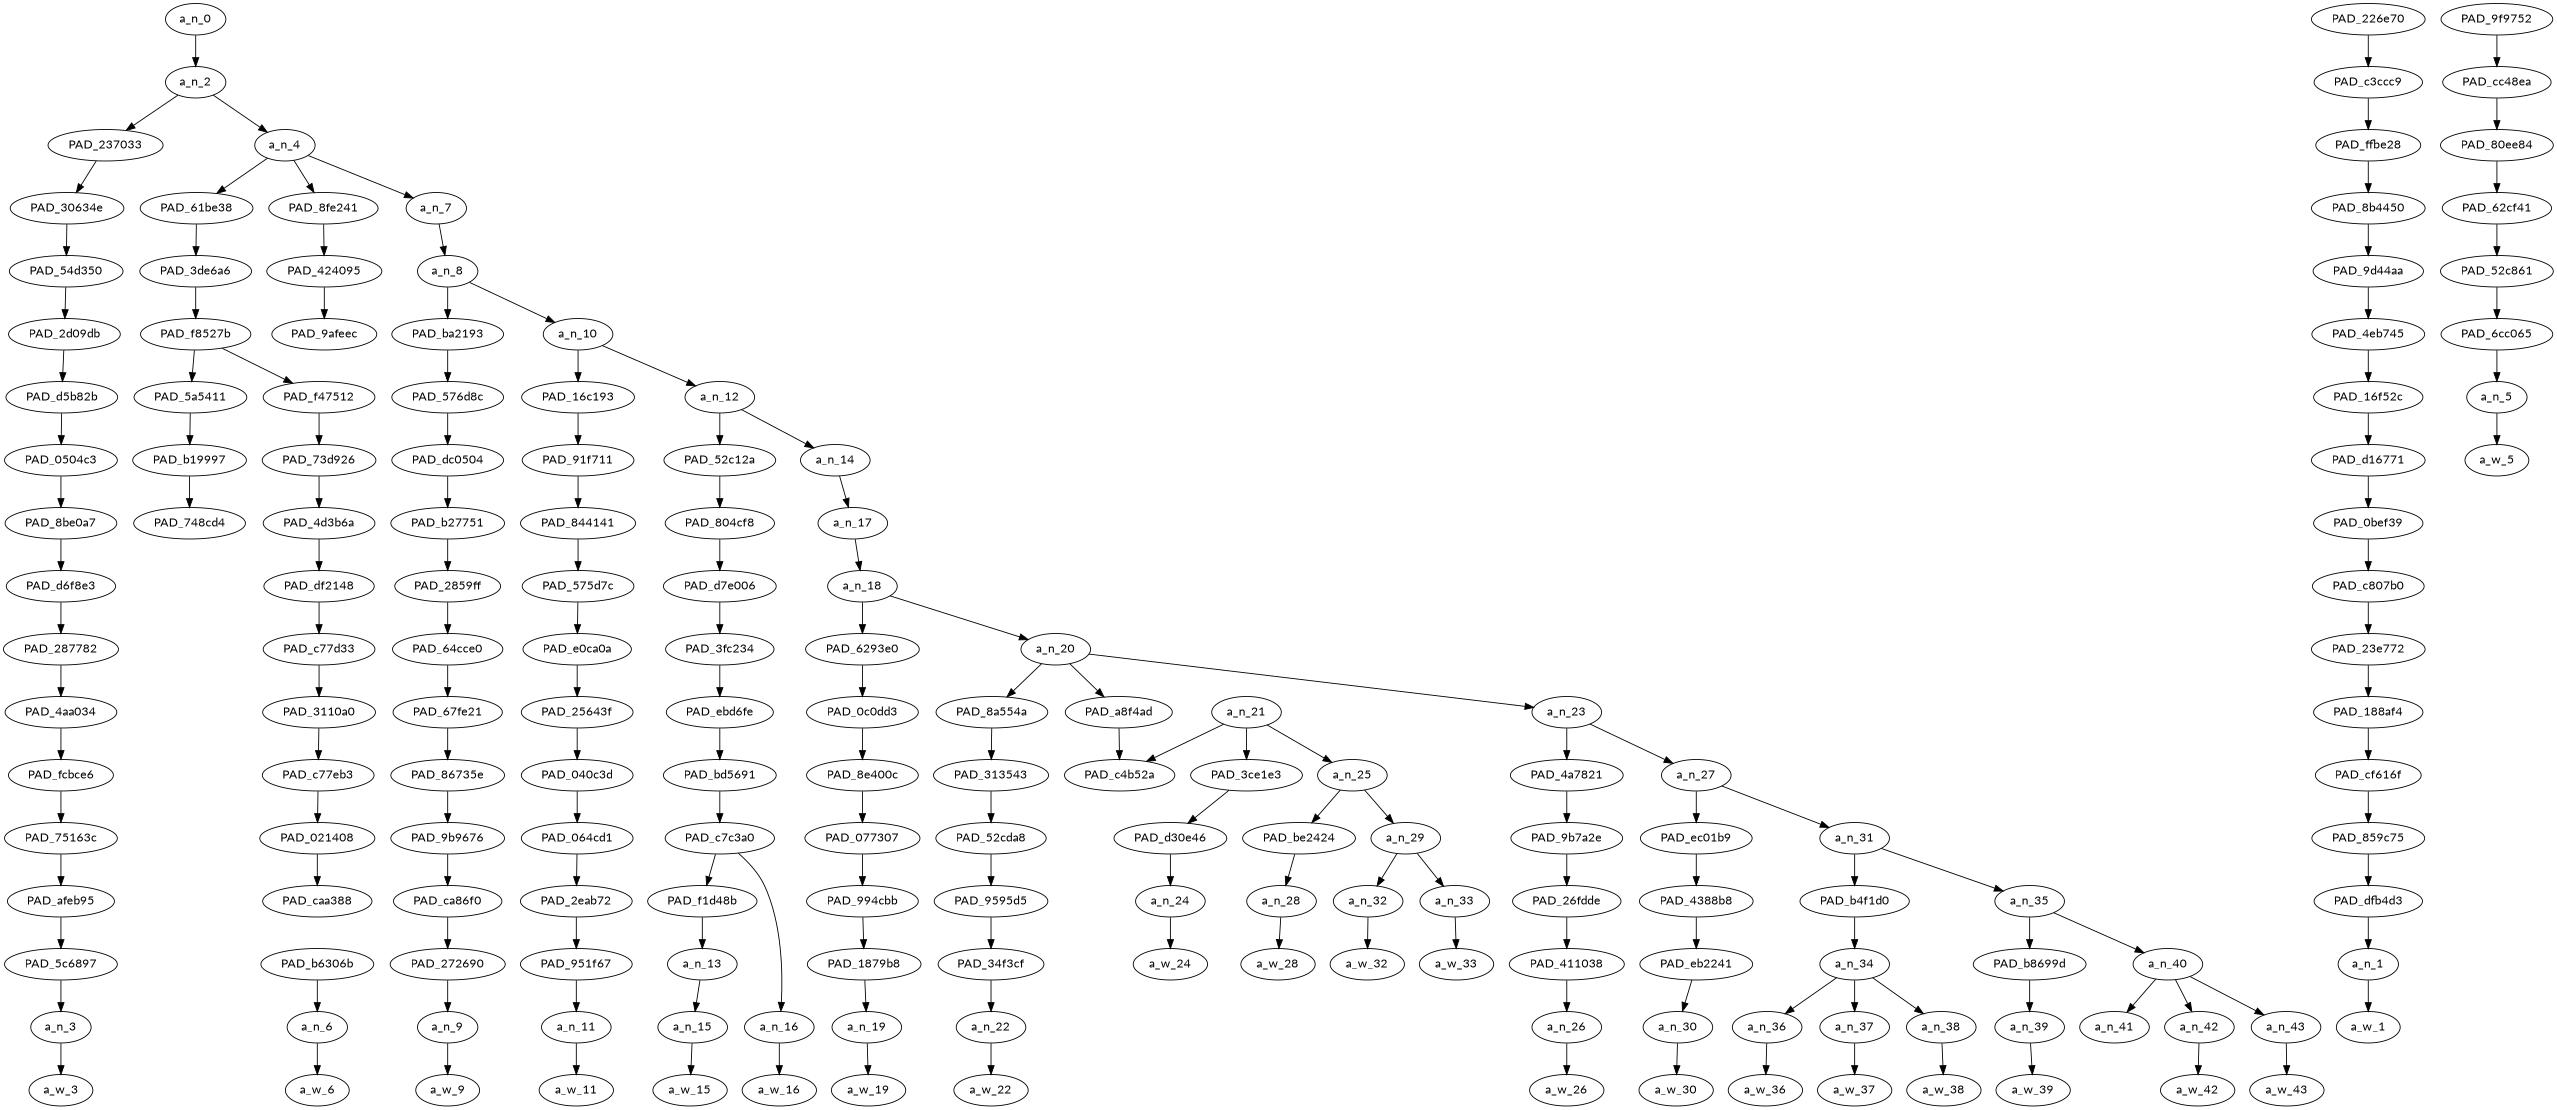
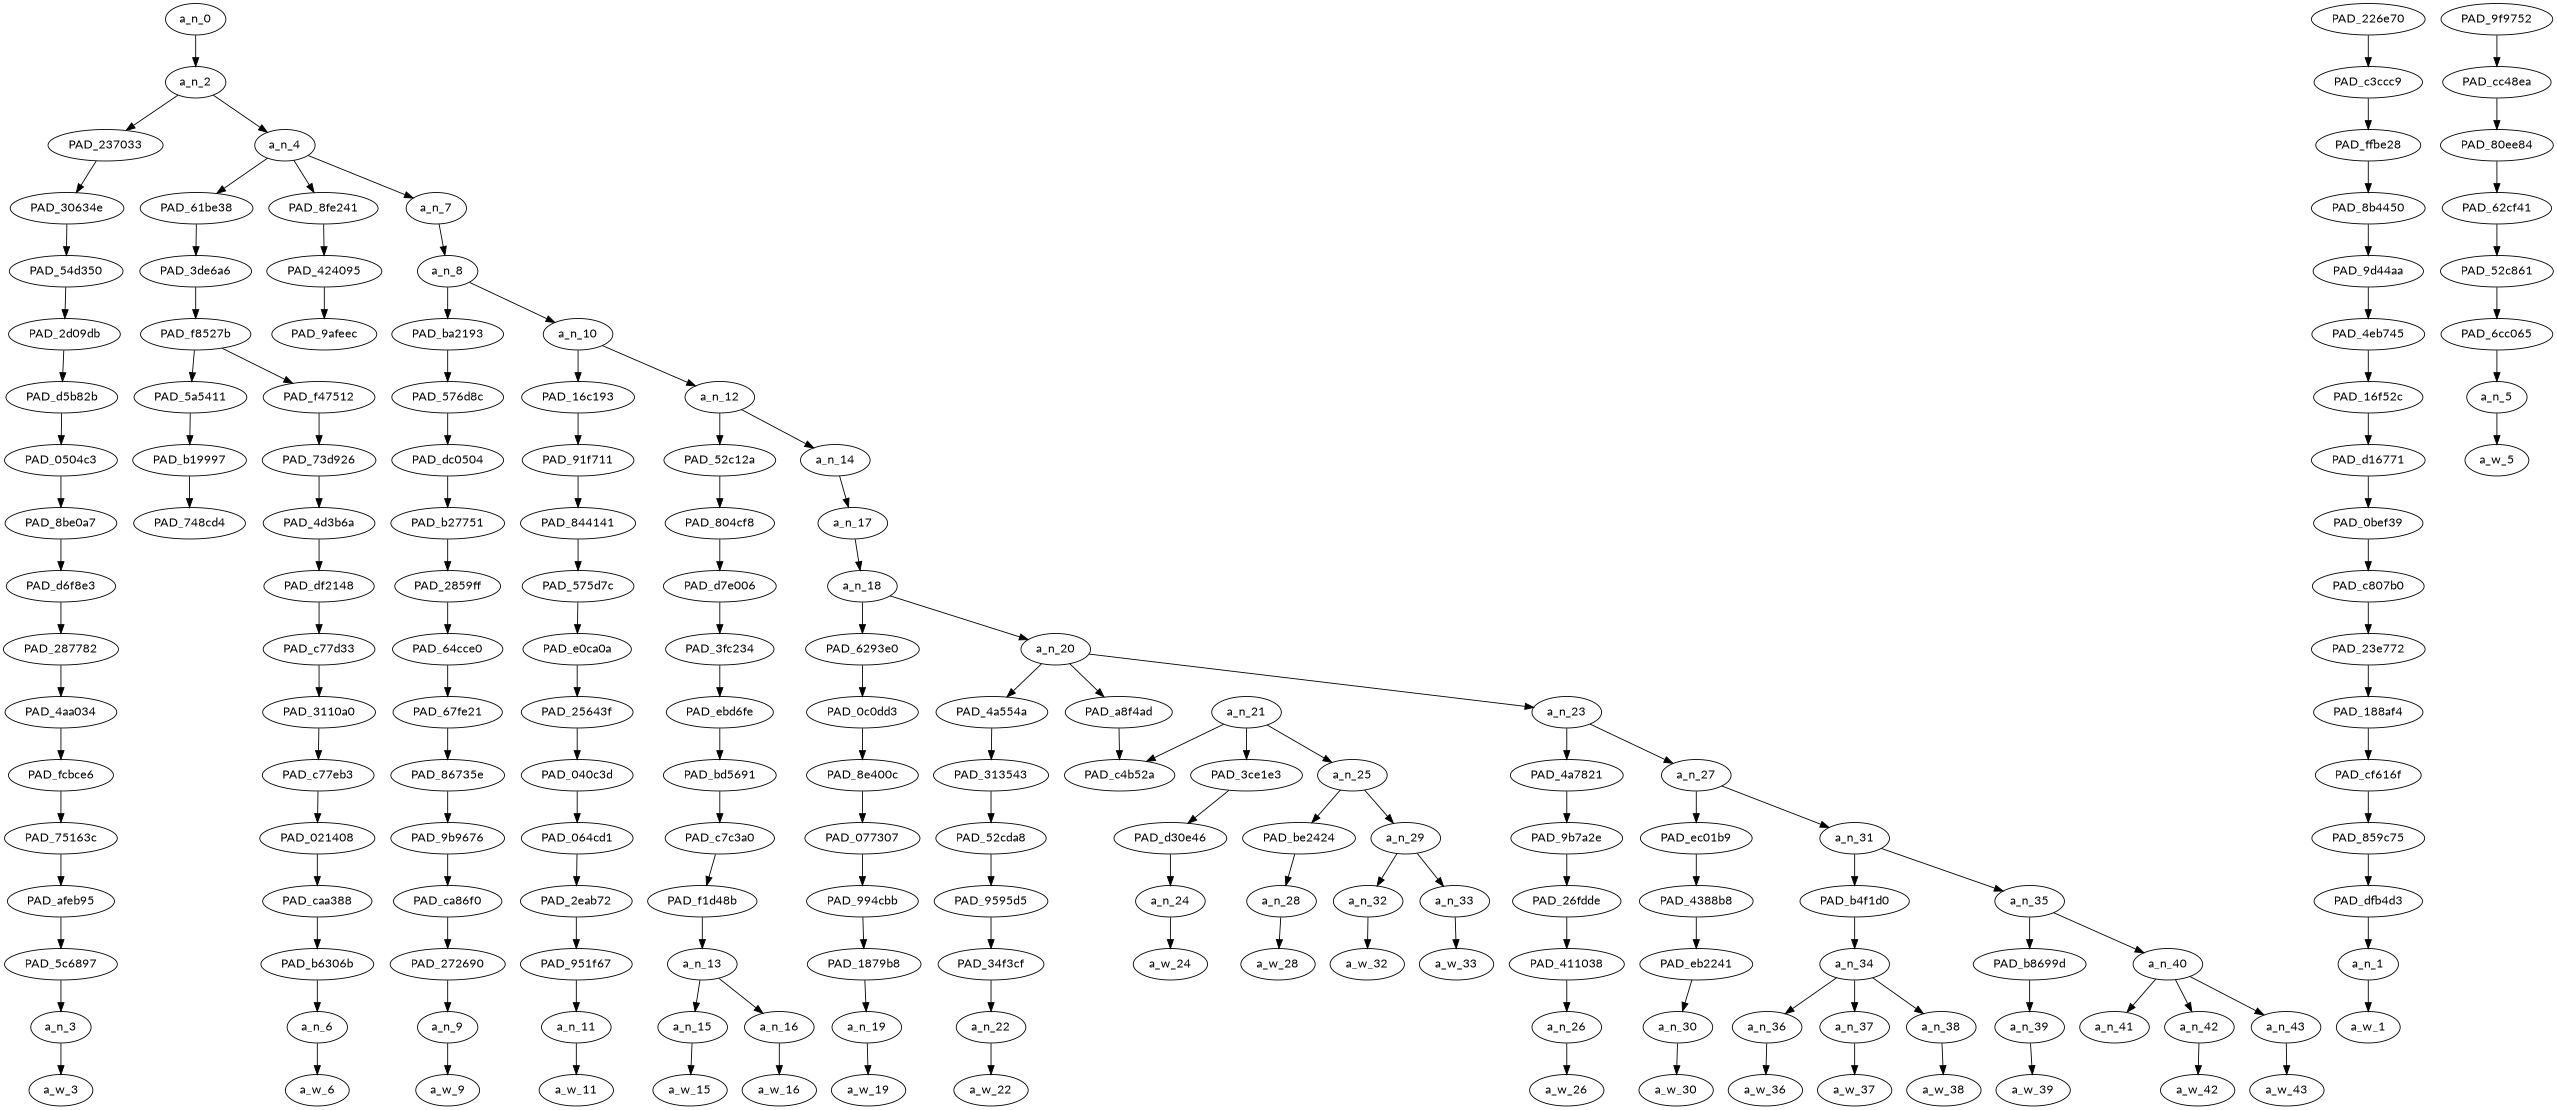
(992, 712) -> (992, 712)
(776, 922) -> (737, 993)
none -> (317, 928)
